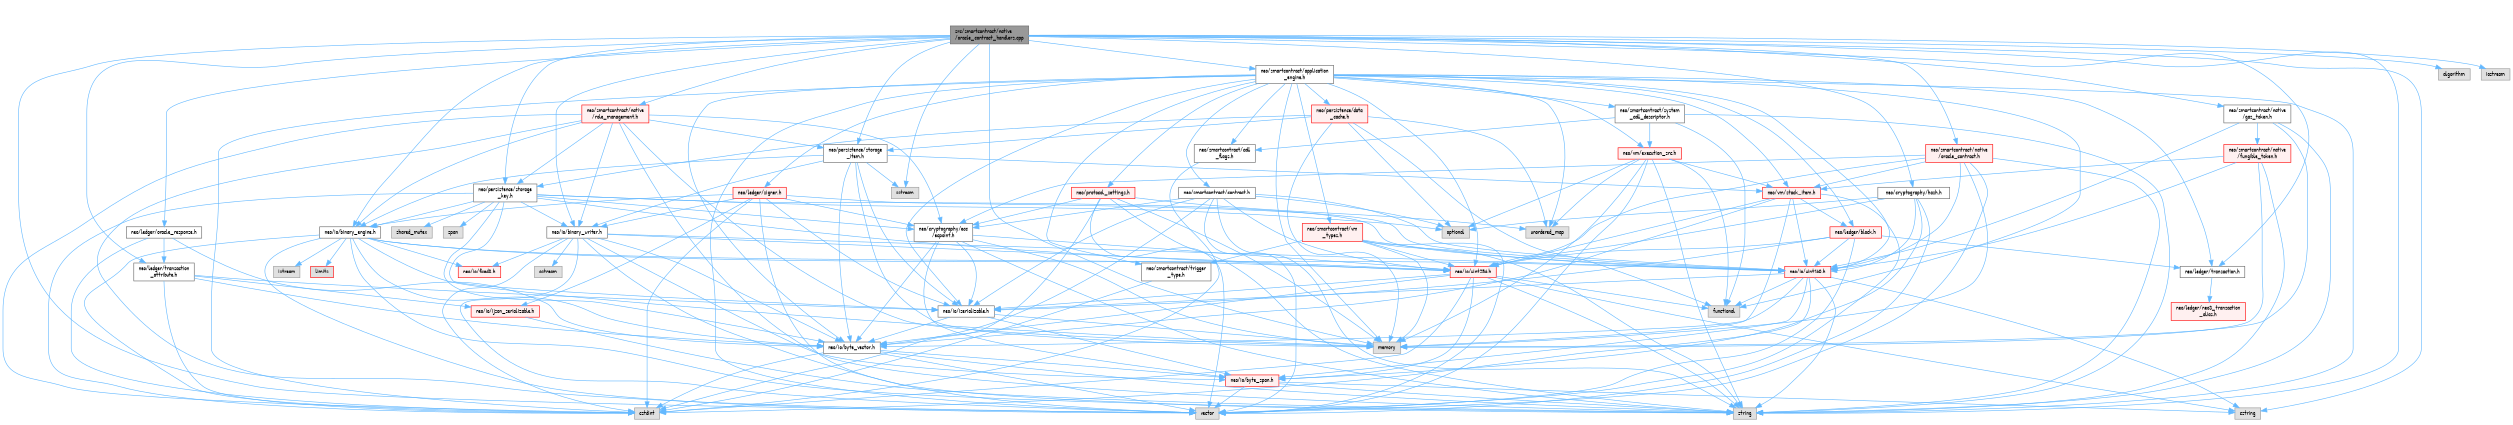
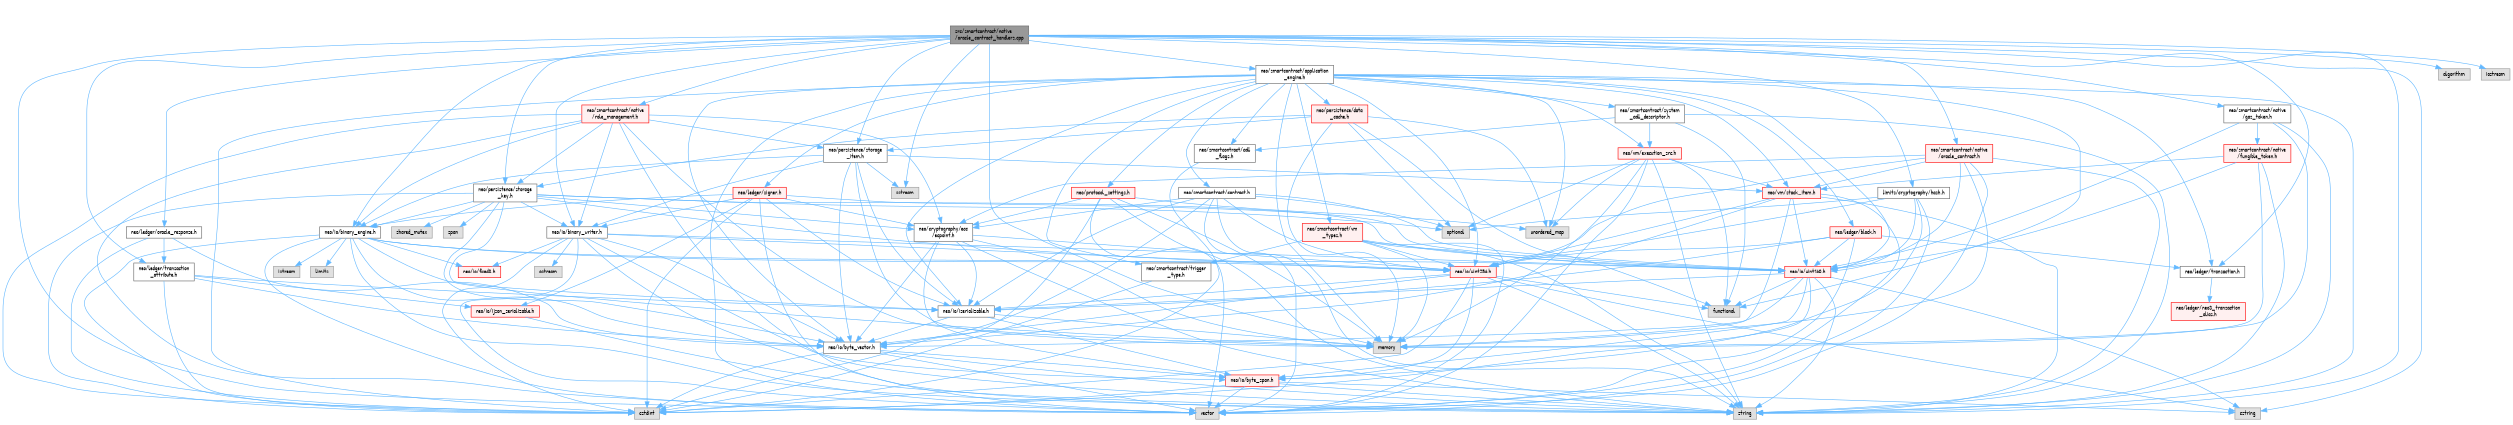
(1914, 193) -> (1914, 193)
(1825, 214) -> (2057, 325)
(322, 272) -> (322, 272)
none -> (946, 404)
